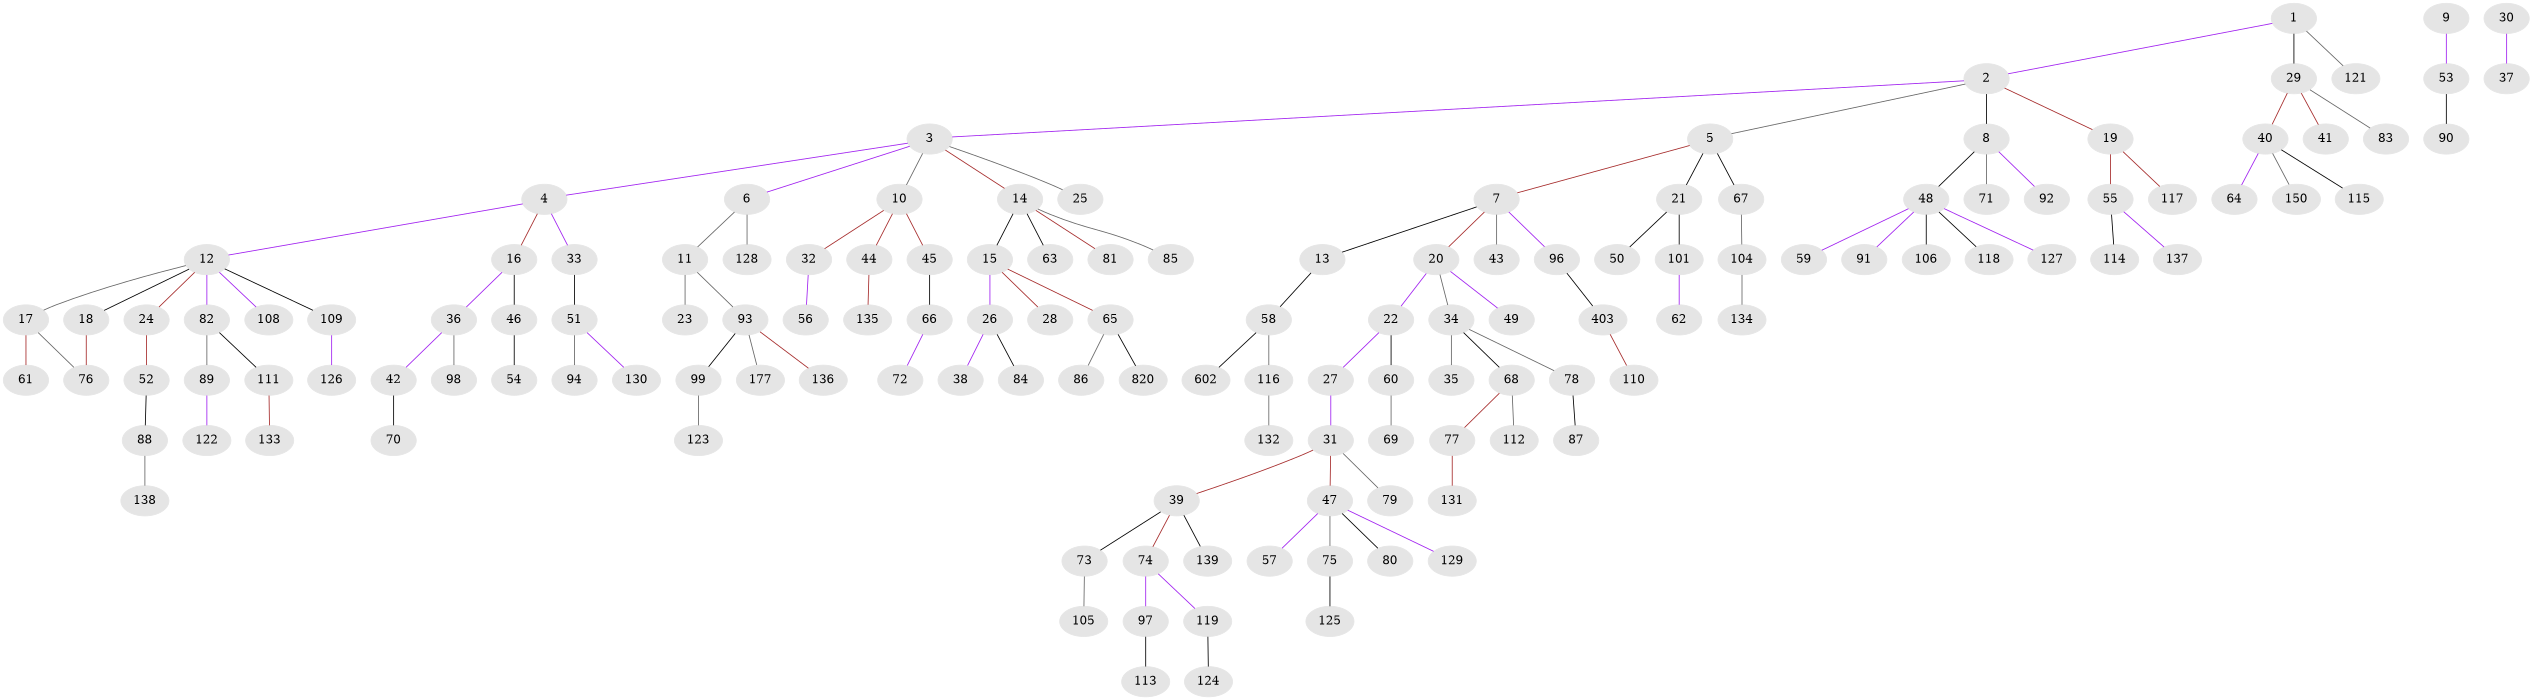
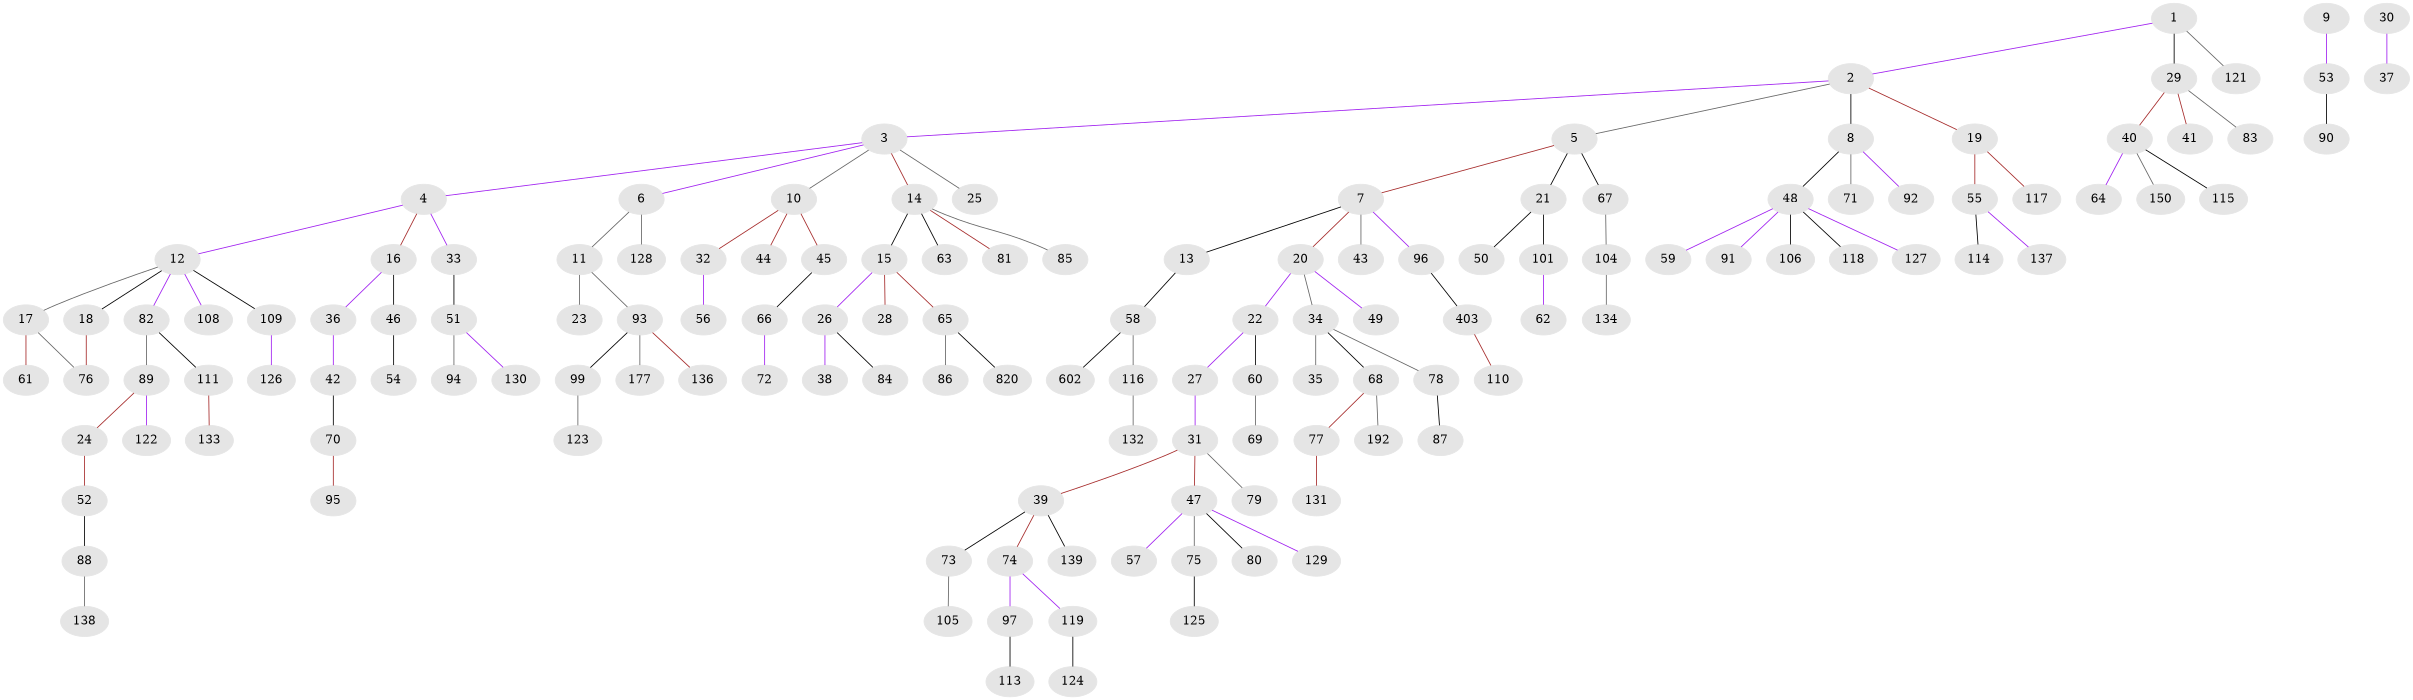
(177, 290) -> (116, 410)
(868, 320) -> none
(454, 380) -> none
(1514, 441) -> (1379, 441)
none -> (333, 501)
